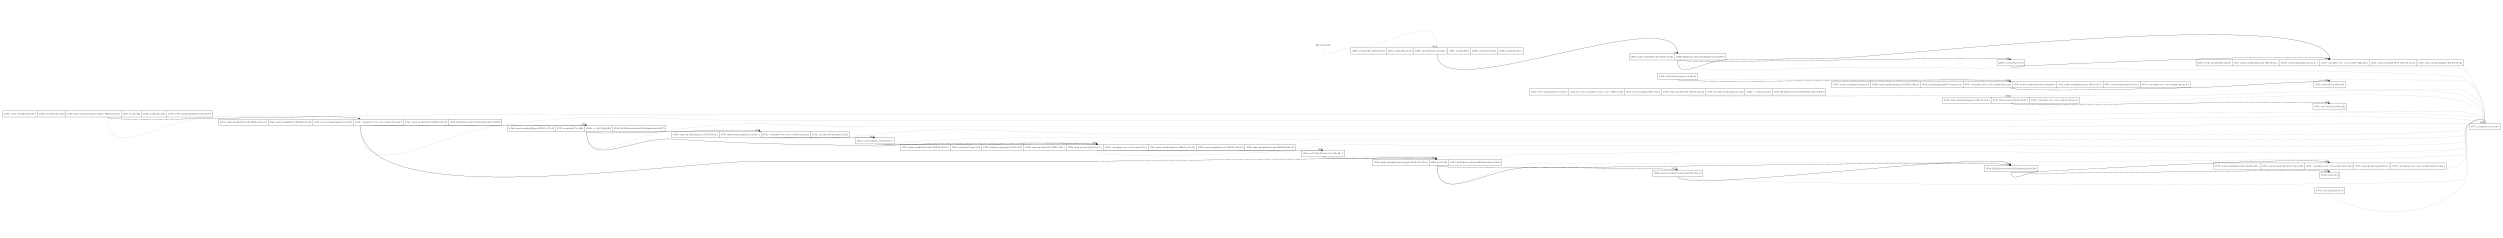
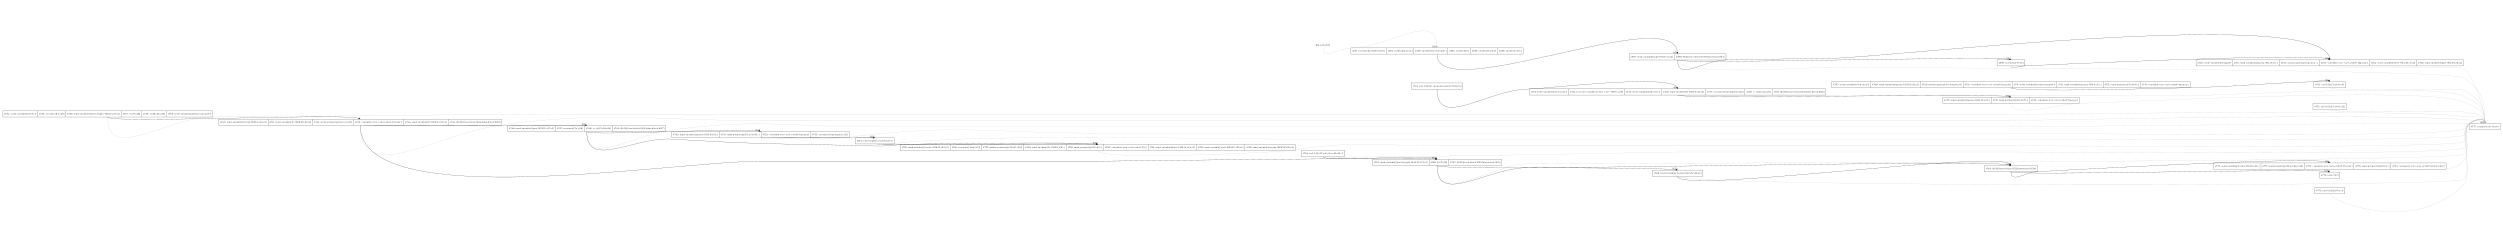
(1678, 76) -> none
none -> (1437, 86)
(1794, 96) -> (1794, 96)
(2170, 103) -> none
(1210, 150) -> none
